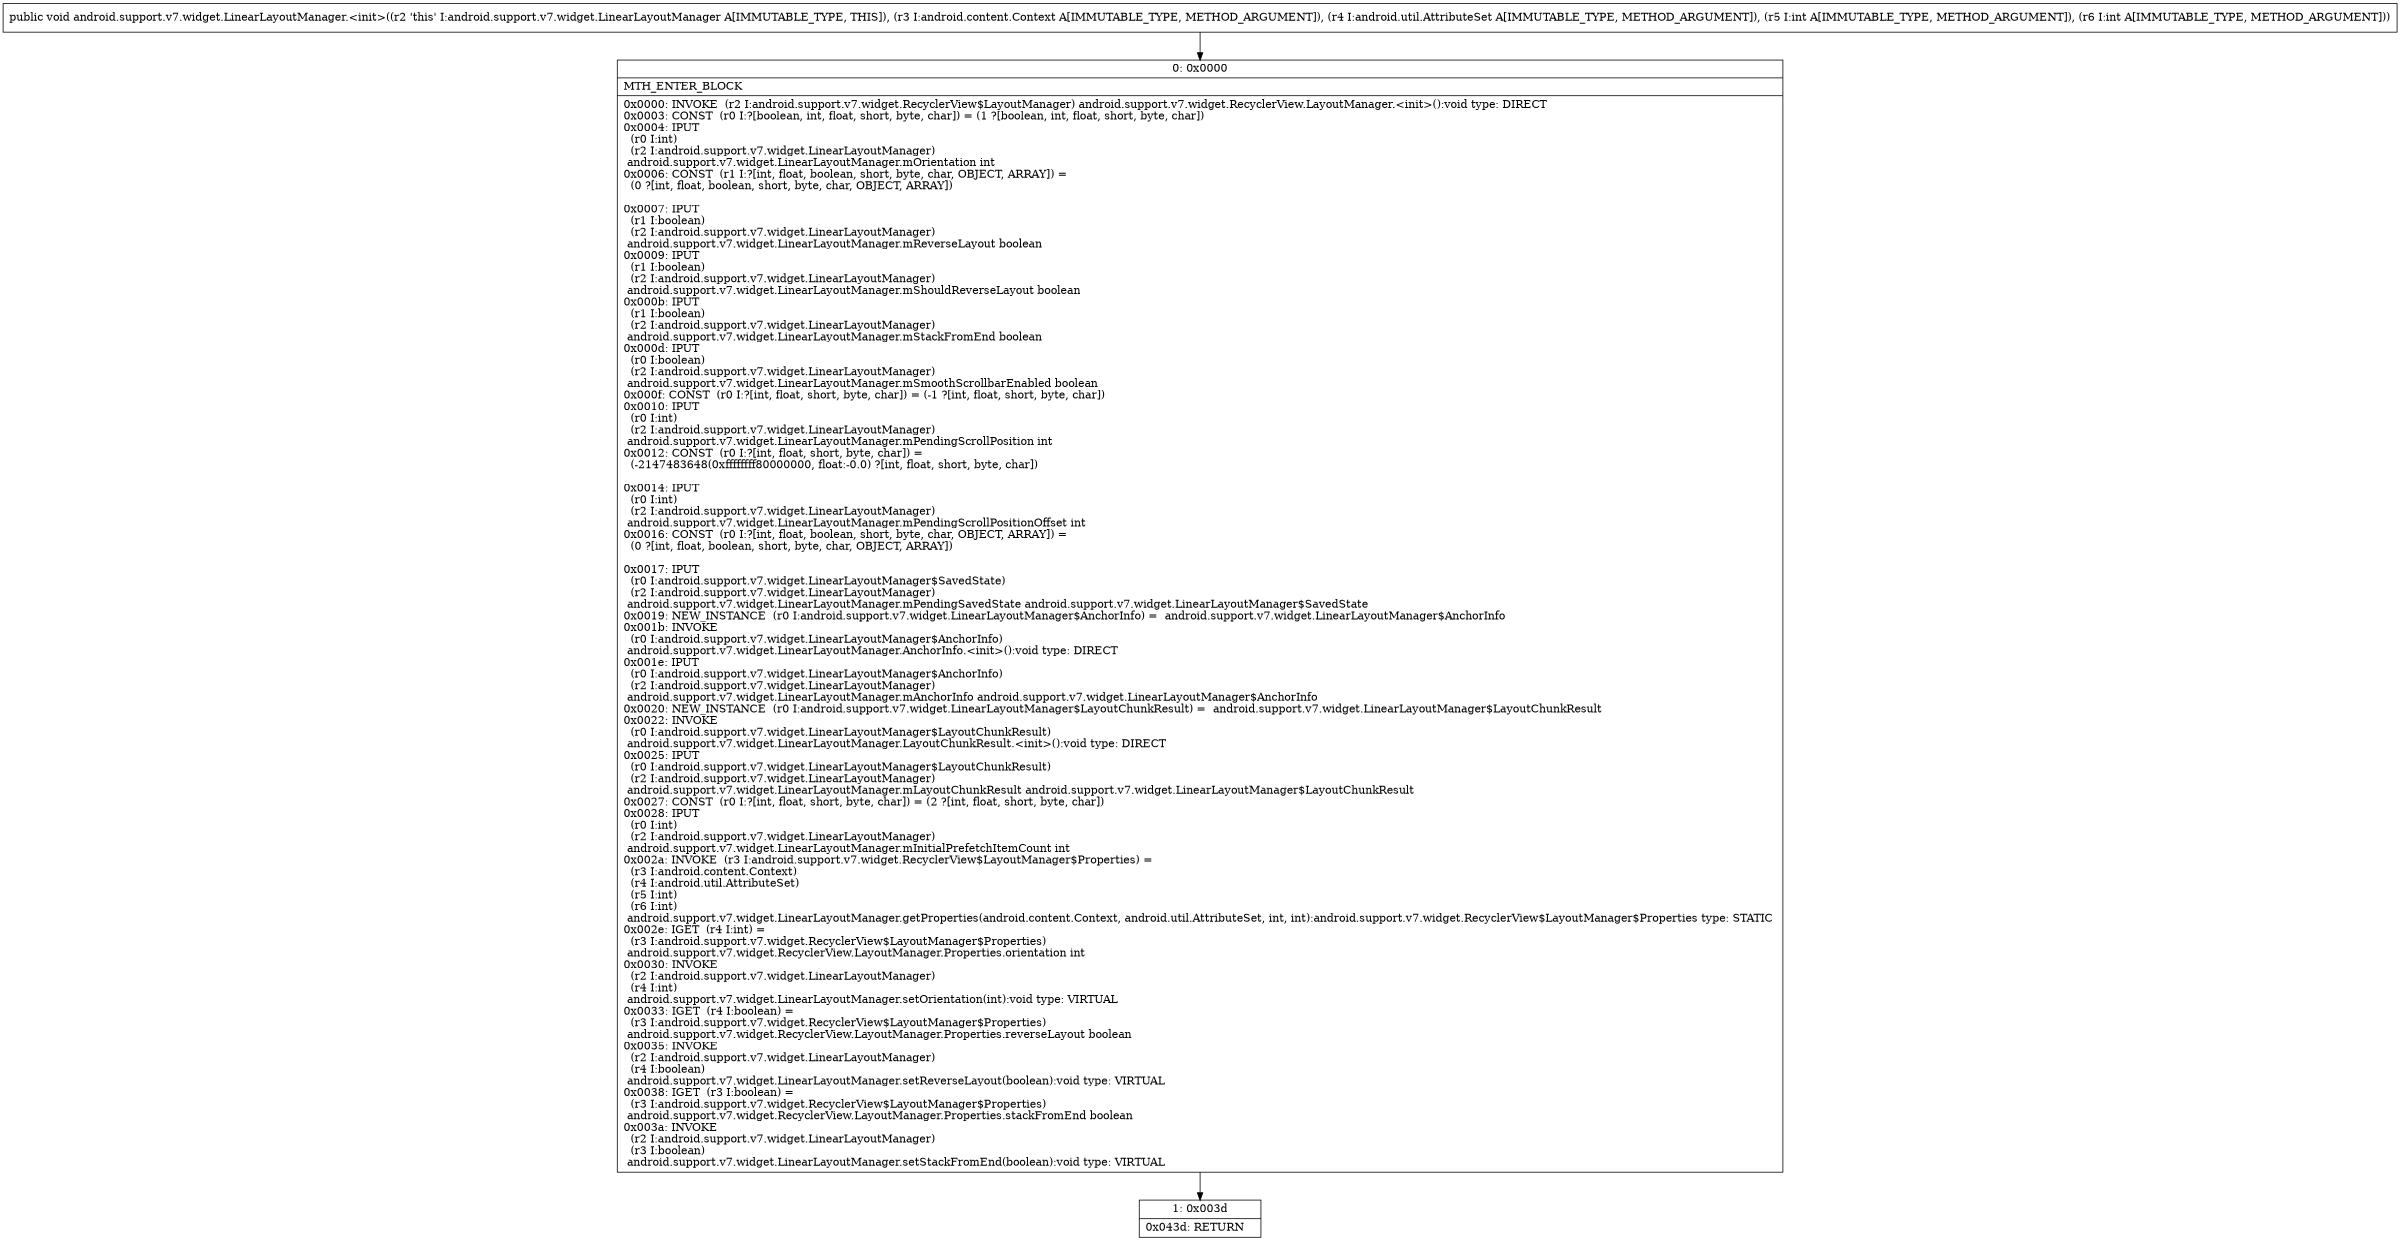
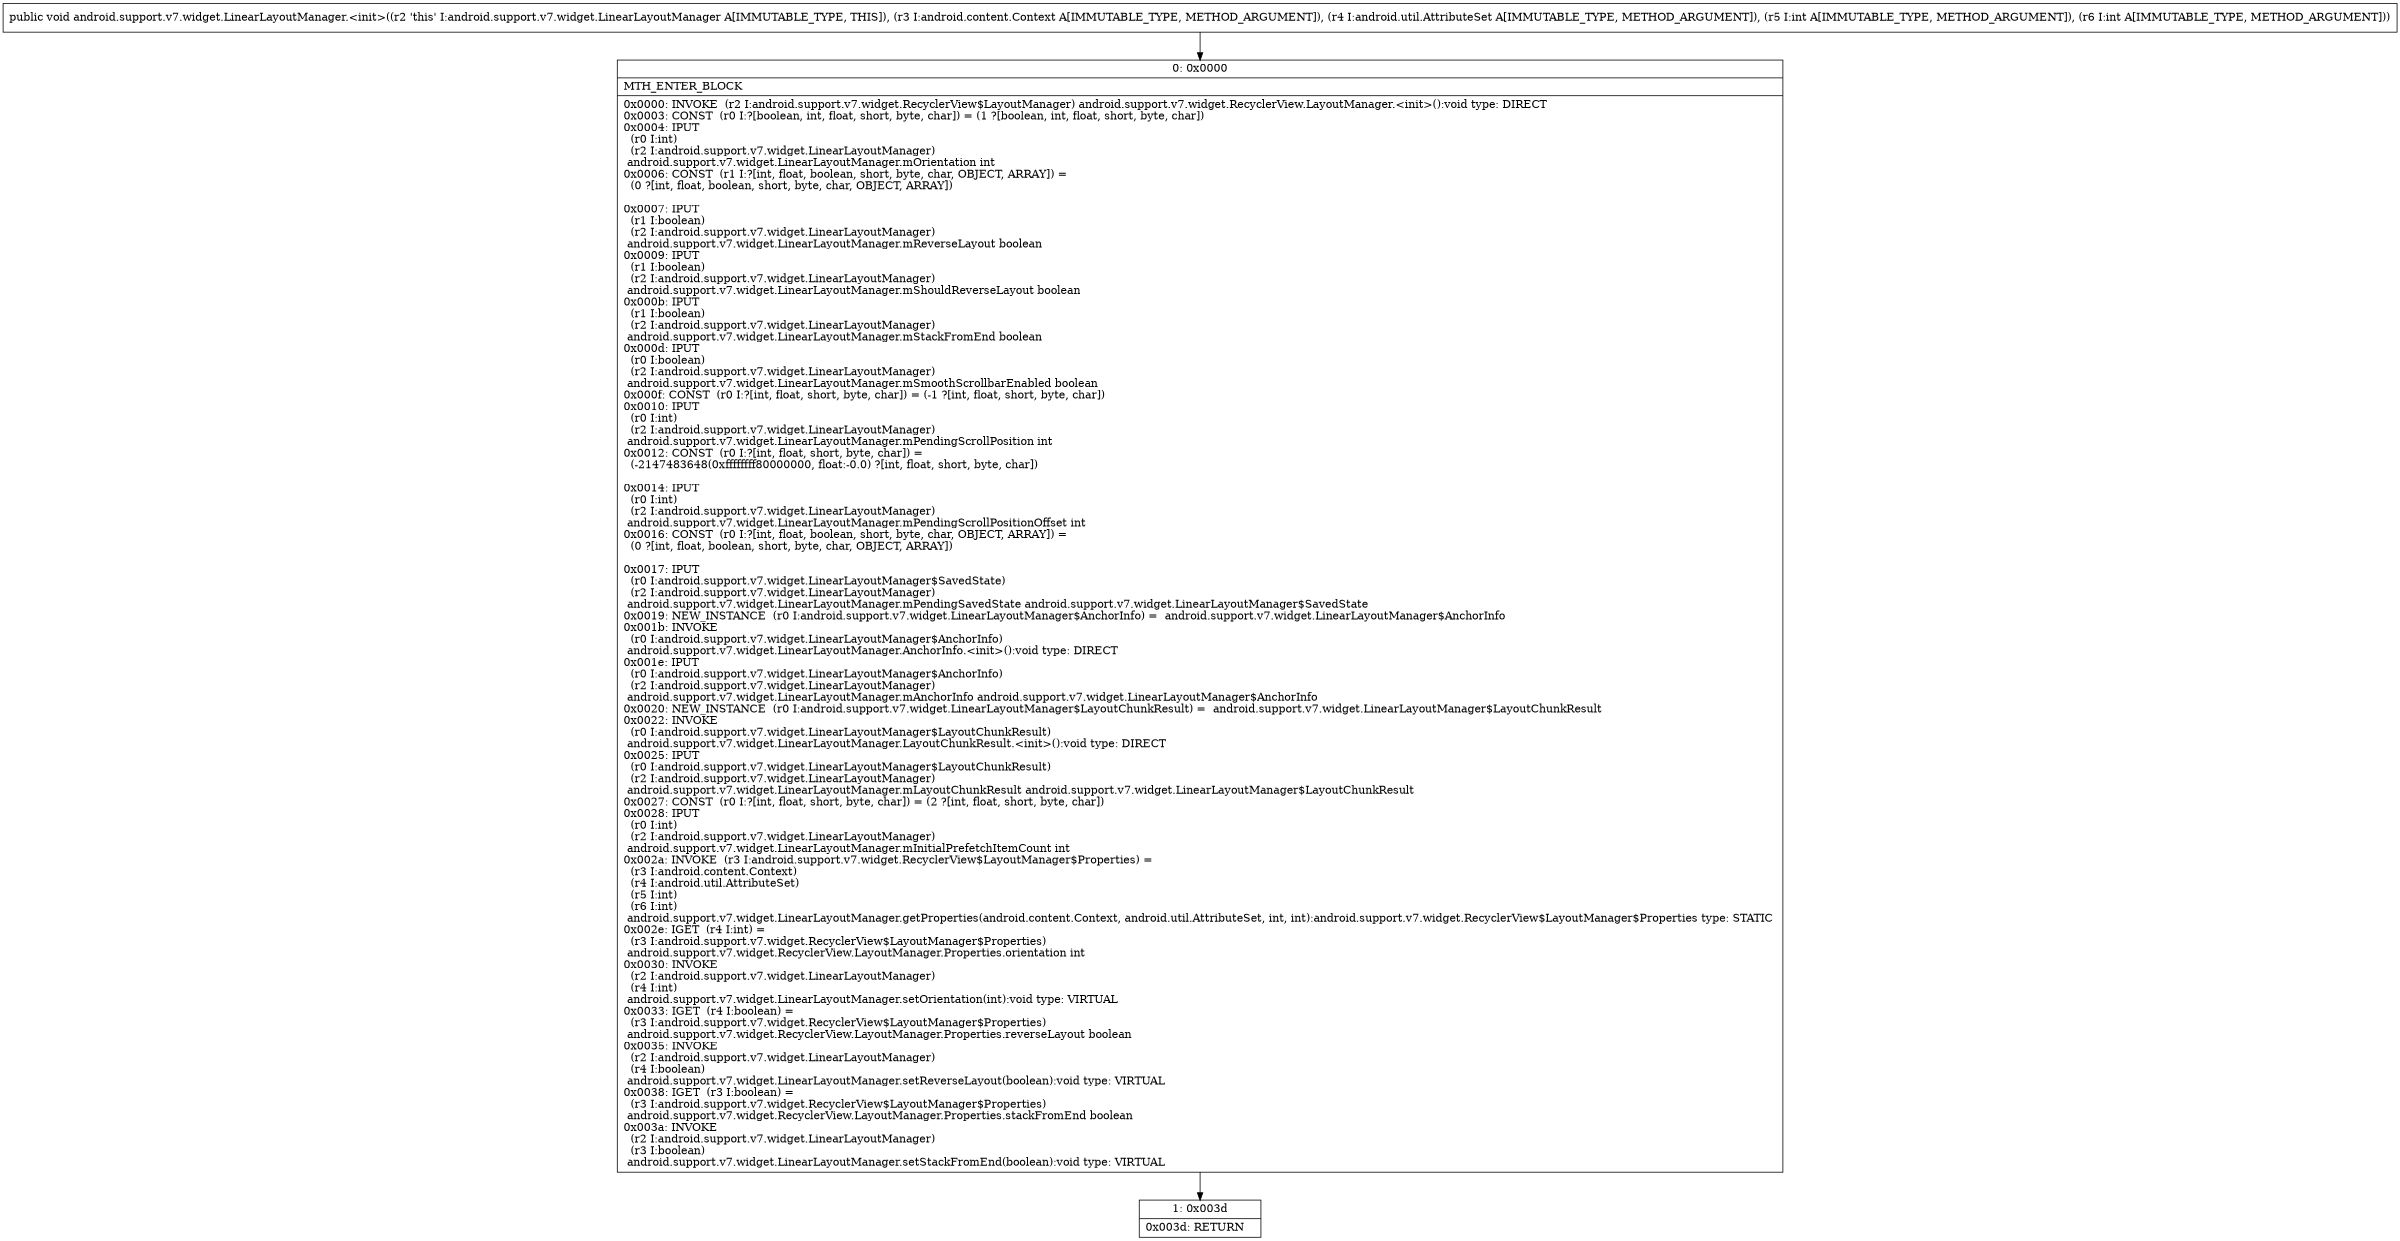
(1200, 1228) -> (1200, 1228)
